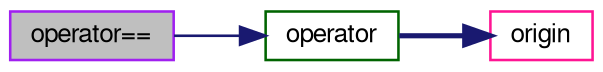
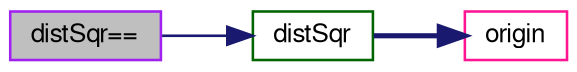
(92, 36) -> (86, 36)
(332, 36) -> (313, 36)
